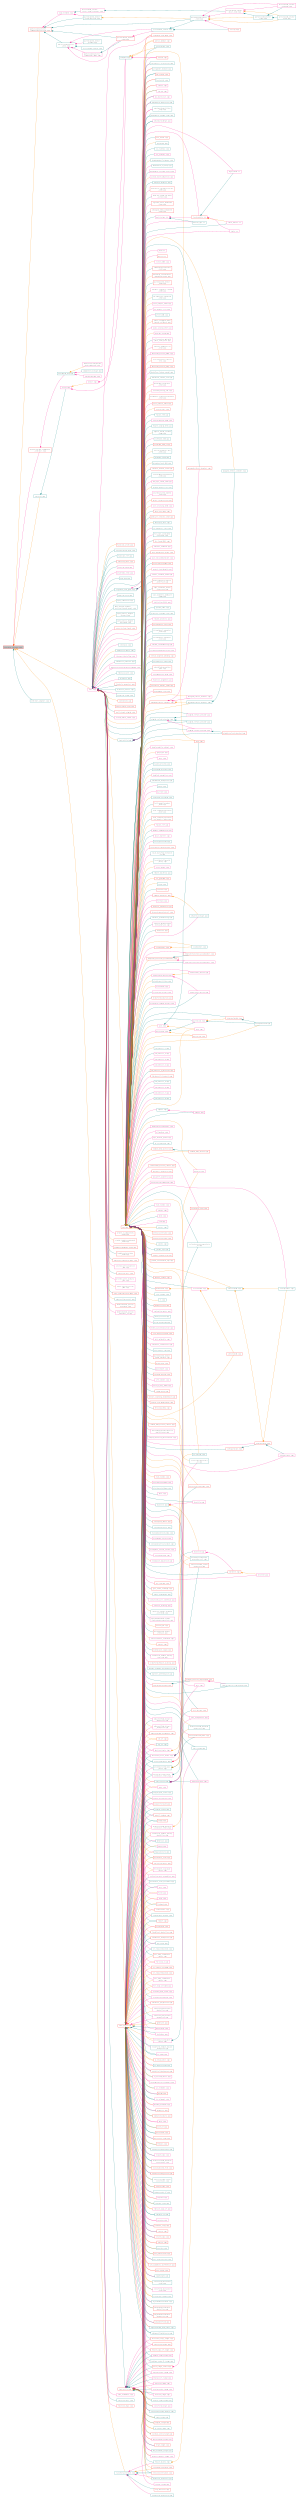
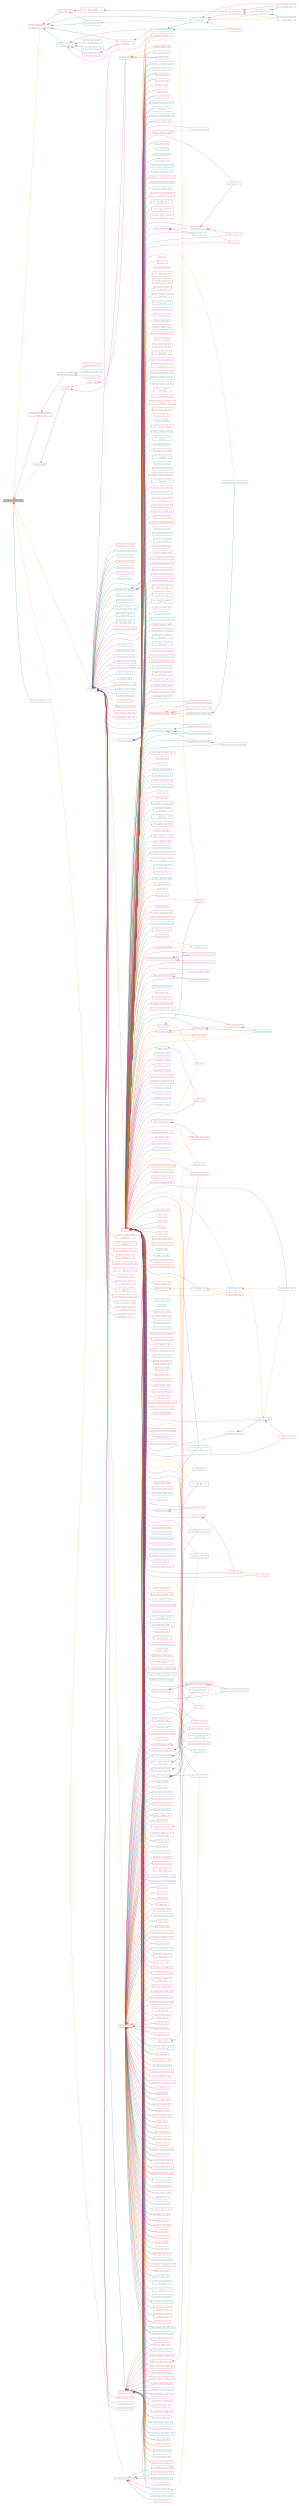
(107, 704) -> (107, 704)
none -> (162, 2451)
